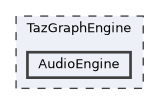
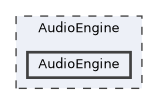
(80, 29) -> (79, 29)
